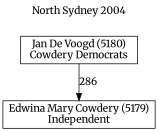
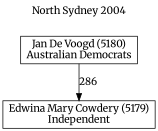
(79, 50) -> (79, 50)
